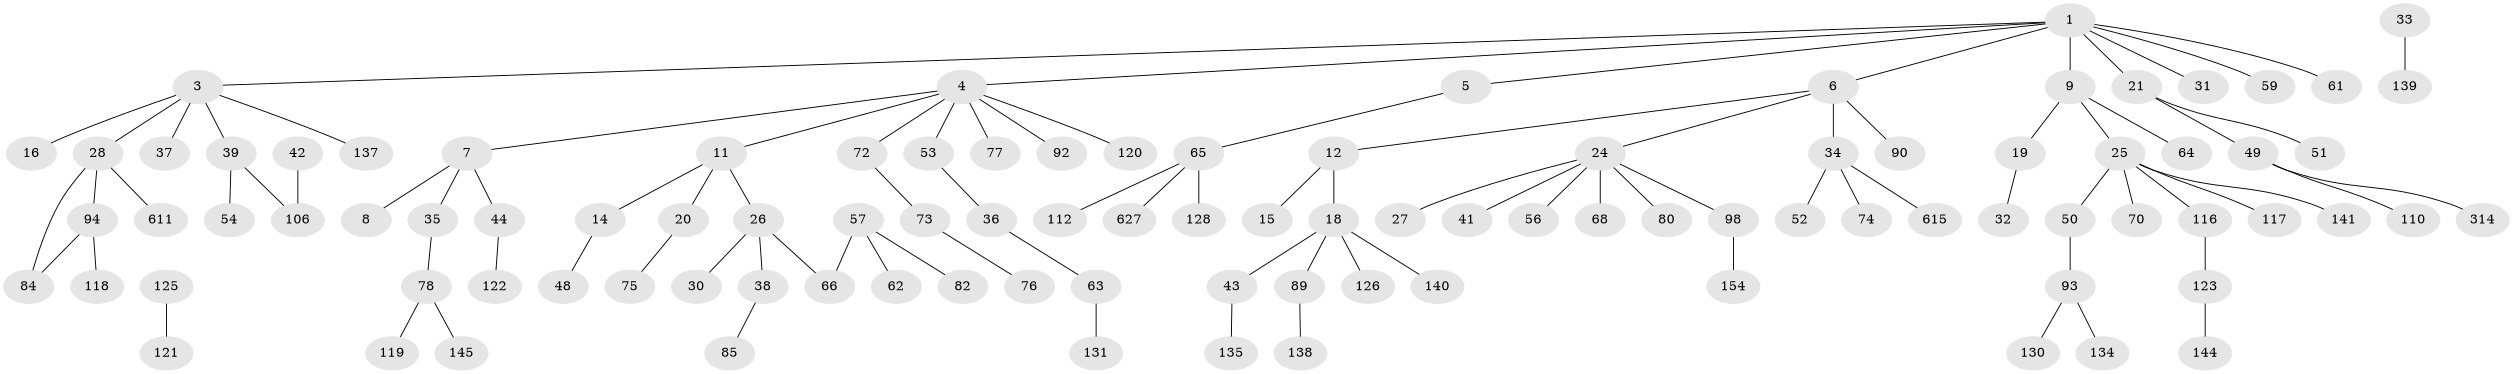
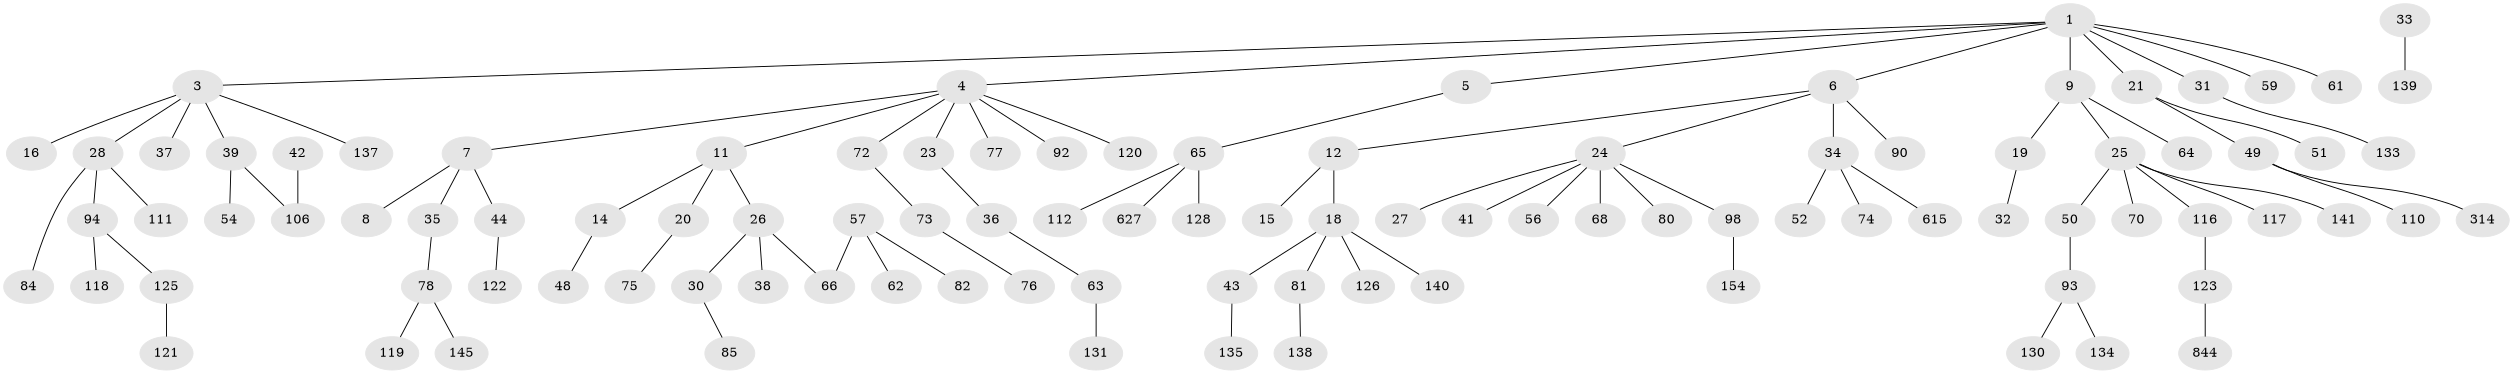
(929, 154) -> (929, 154)
none -> (2388, 154)
(161, 220) -> (161, 220)
(61, 253) -> (129, 253)
(1300, 287) -> (1300, 287)
(746, 320) -> (713, 320)
(2205, 353) -> (2205, 353)
